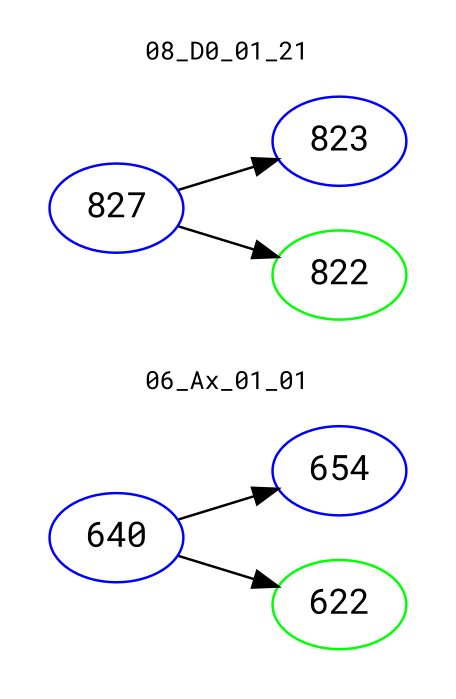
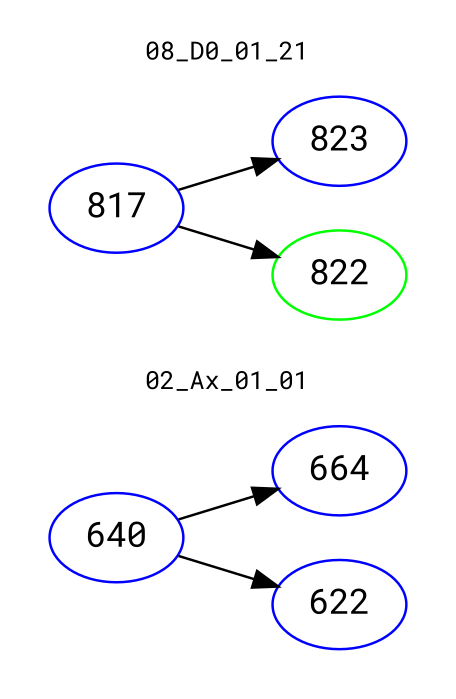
(116, 208) -> (116, 208)
(228, 383) -> (228, 383)
(339, 471) -> (339, 471)
(339, 605) -> (339, 605)
